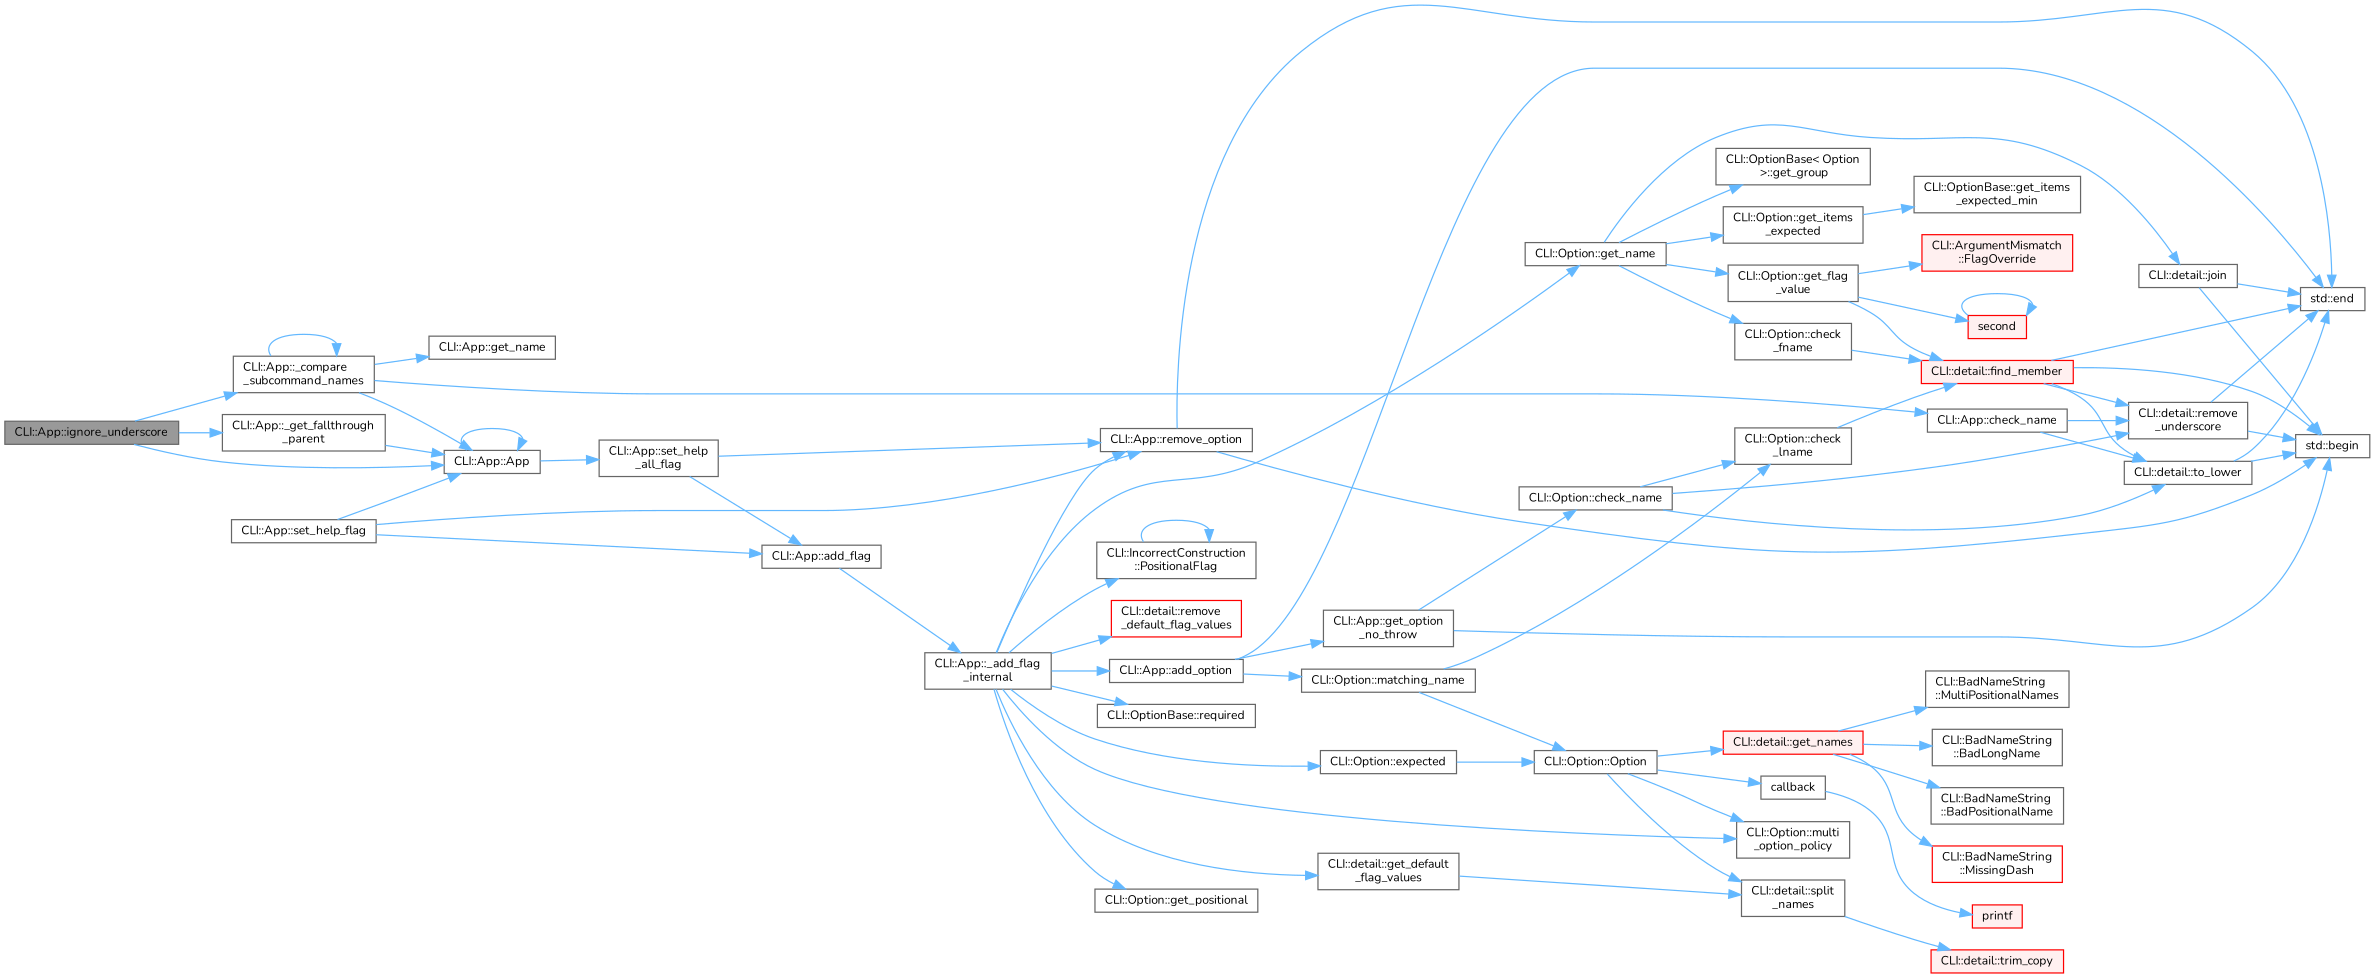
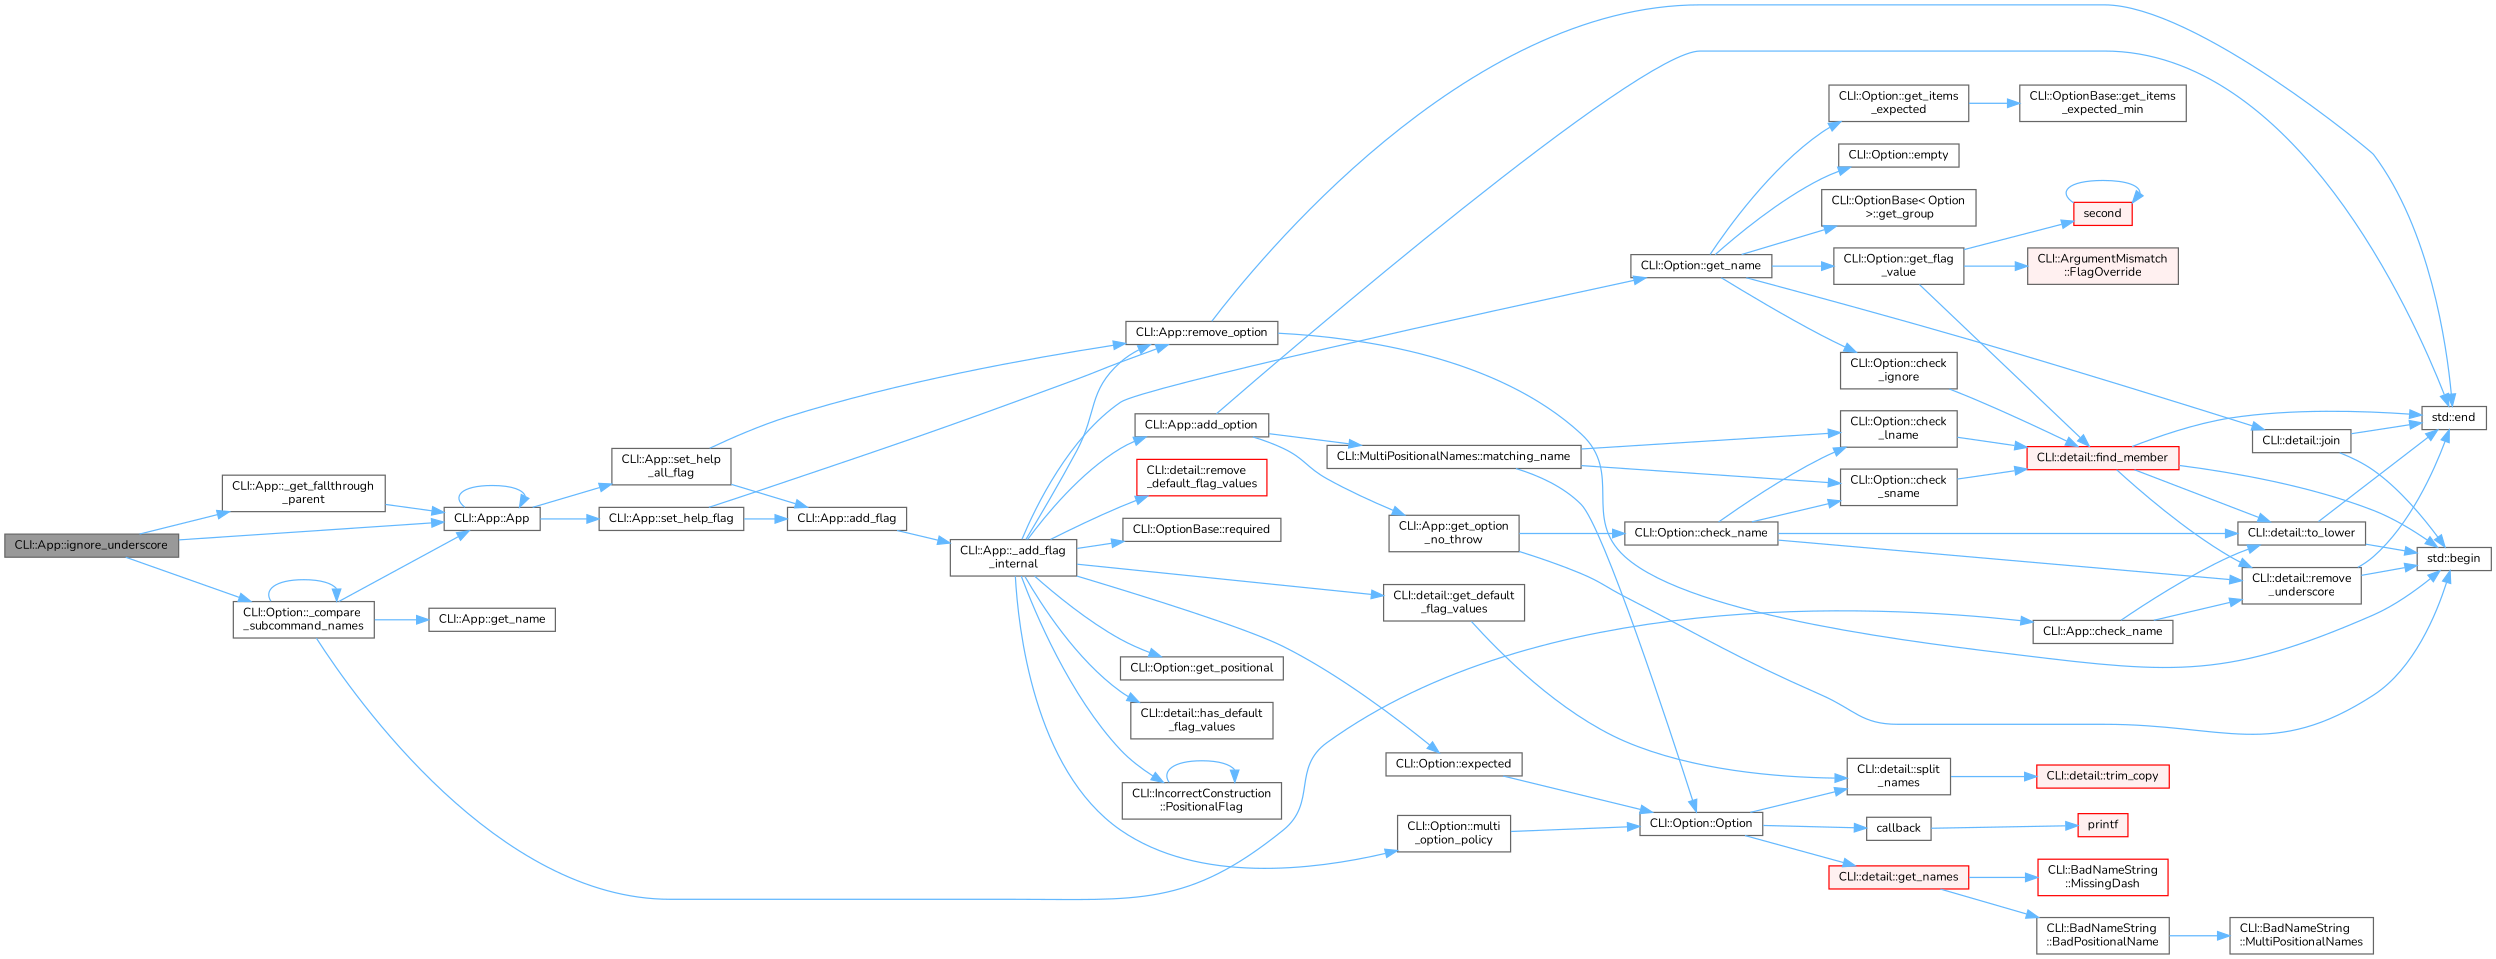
none -> (1899, 156)
(1997, 253) -> (2103, 266)
(1793, 342) -> (1899, 371)
(304, 374) -> (304, 620)
none -> (1899, 487)
(393, 499) -> (564, 519)
(1388, 681) -> (1454, 457)
none -> (1202, 721)
(1877, 721) -> (2193, 936)
(1997, 748) -> none
(1680, 795) -> (1569, 829)
